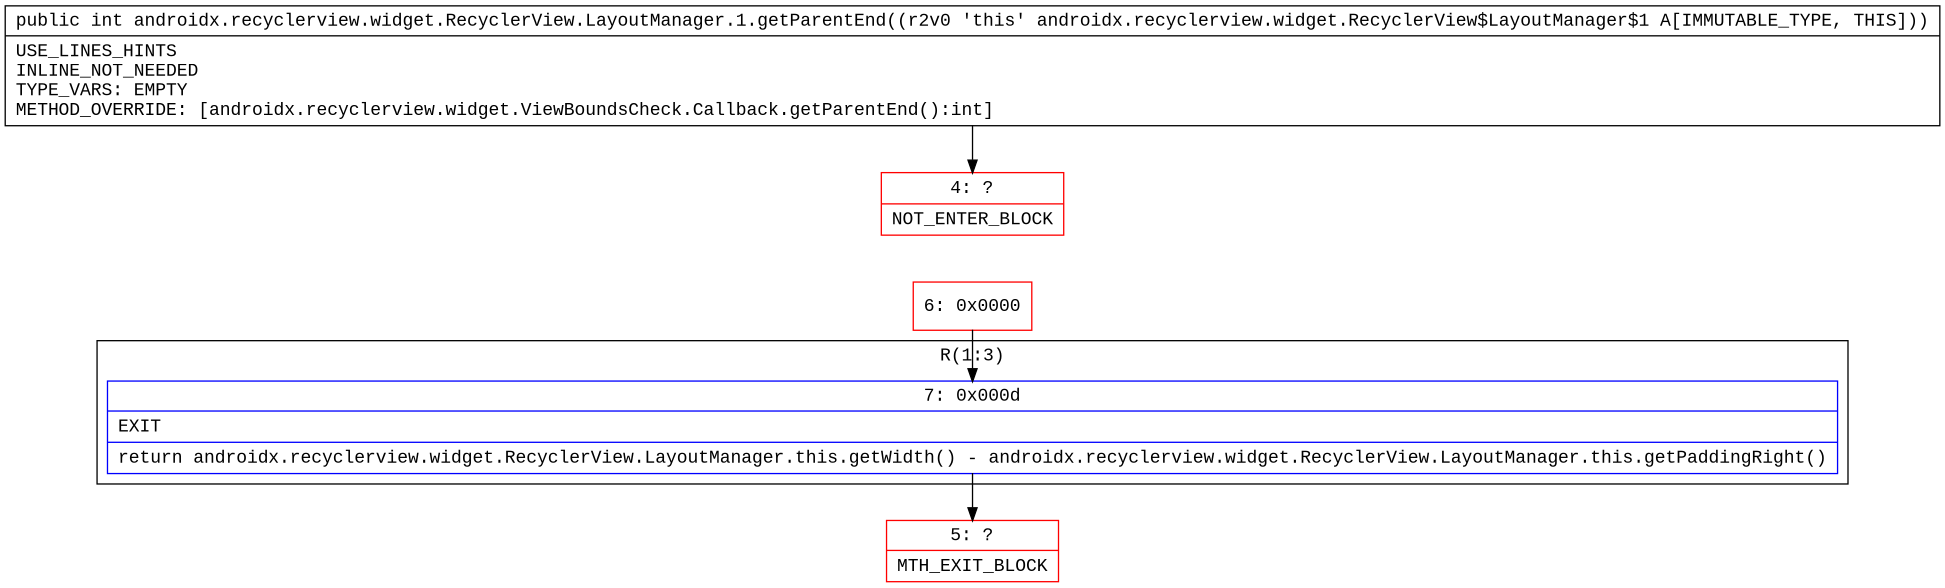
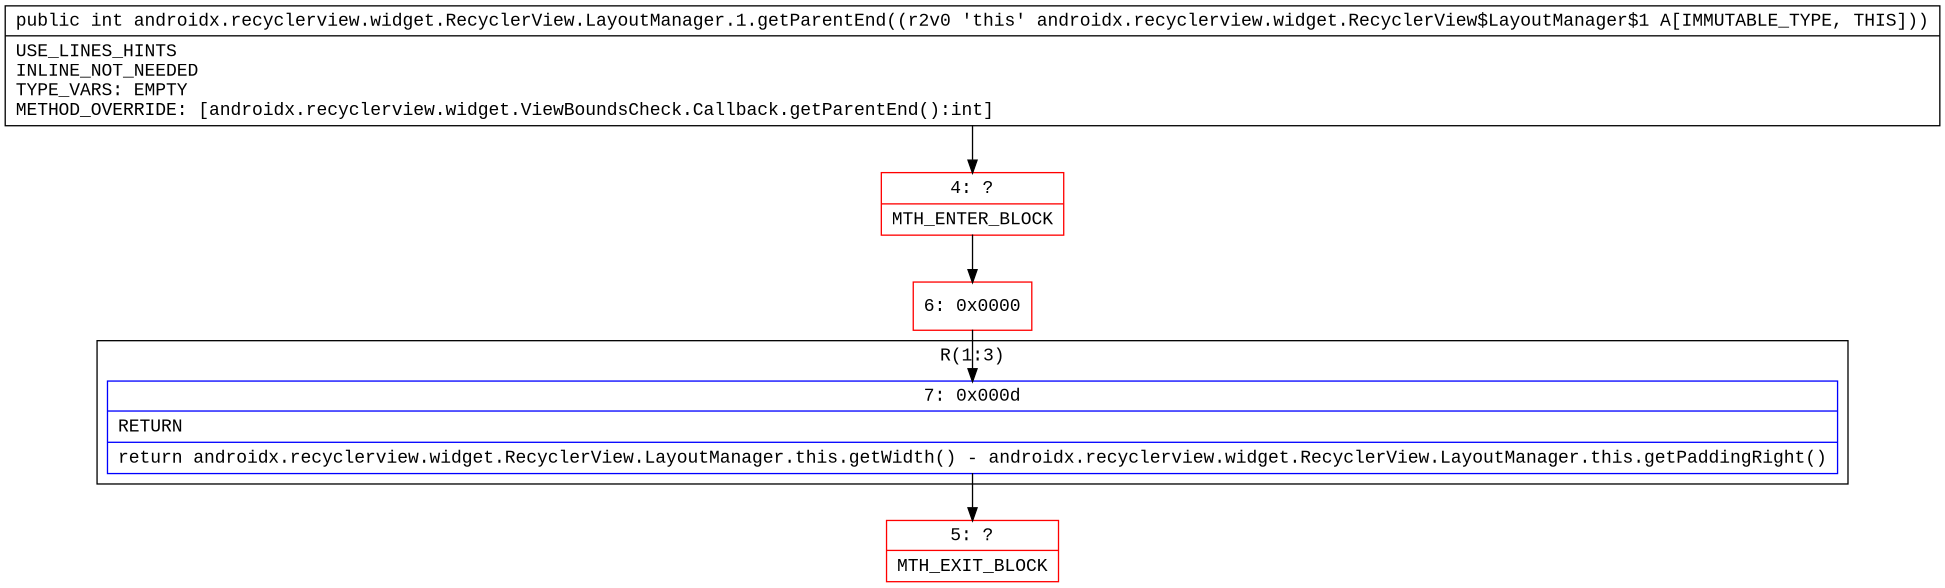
(973, 219) -> (973, 219)
none -> (973, 252)
(140, 426) -> (150, 426)
